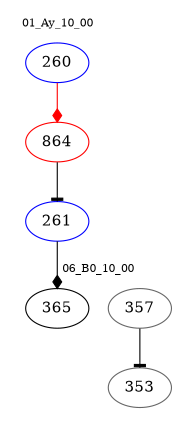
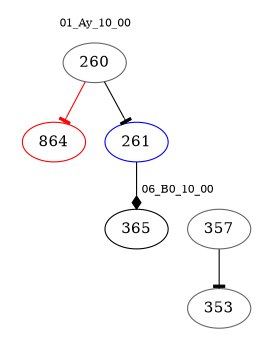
(57, 63) -> (95, 63)
(57, 96) -> (76, 100)
(57, 179) -> (114, 100)
